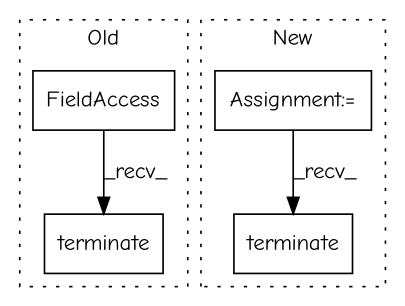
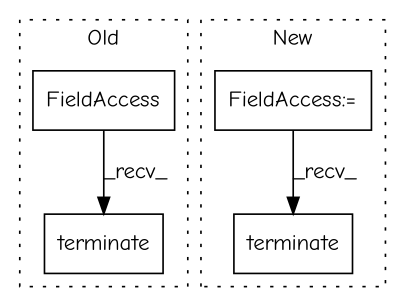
(293, 100) -> (293, 100)
